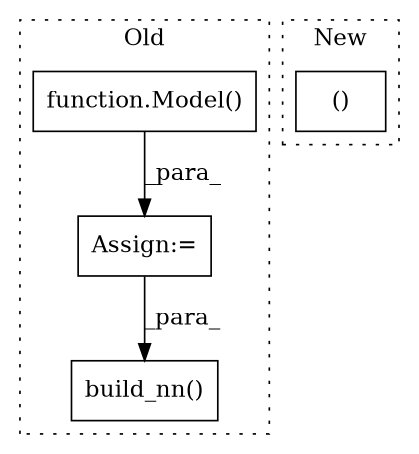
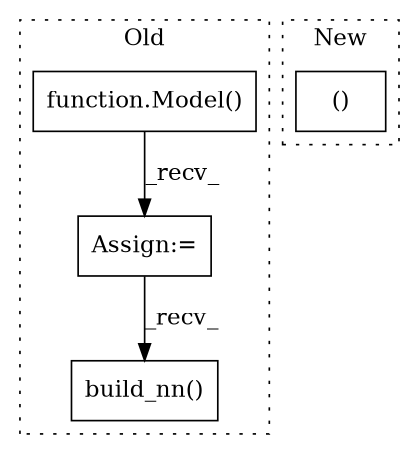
(183, 174) -> (183, 174)
(182, 318) -> (182, 318)
